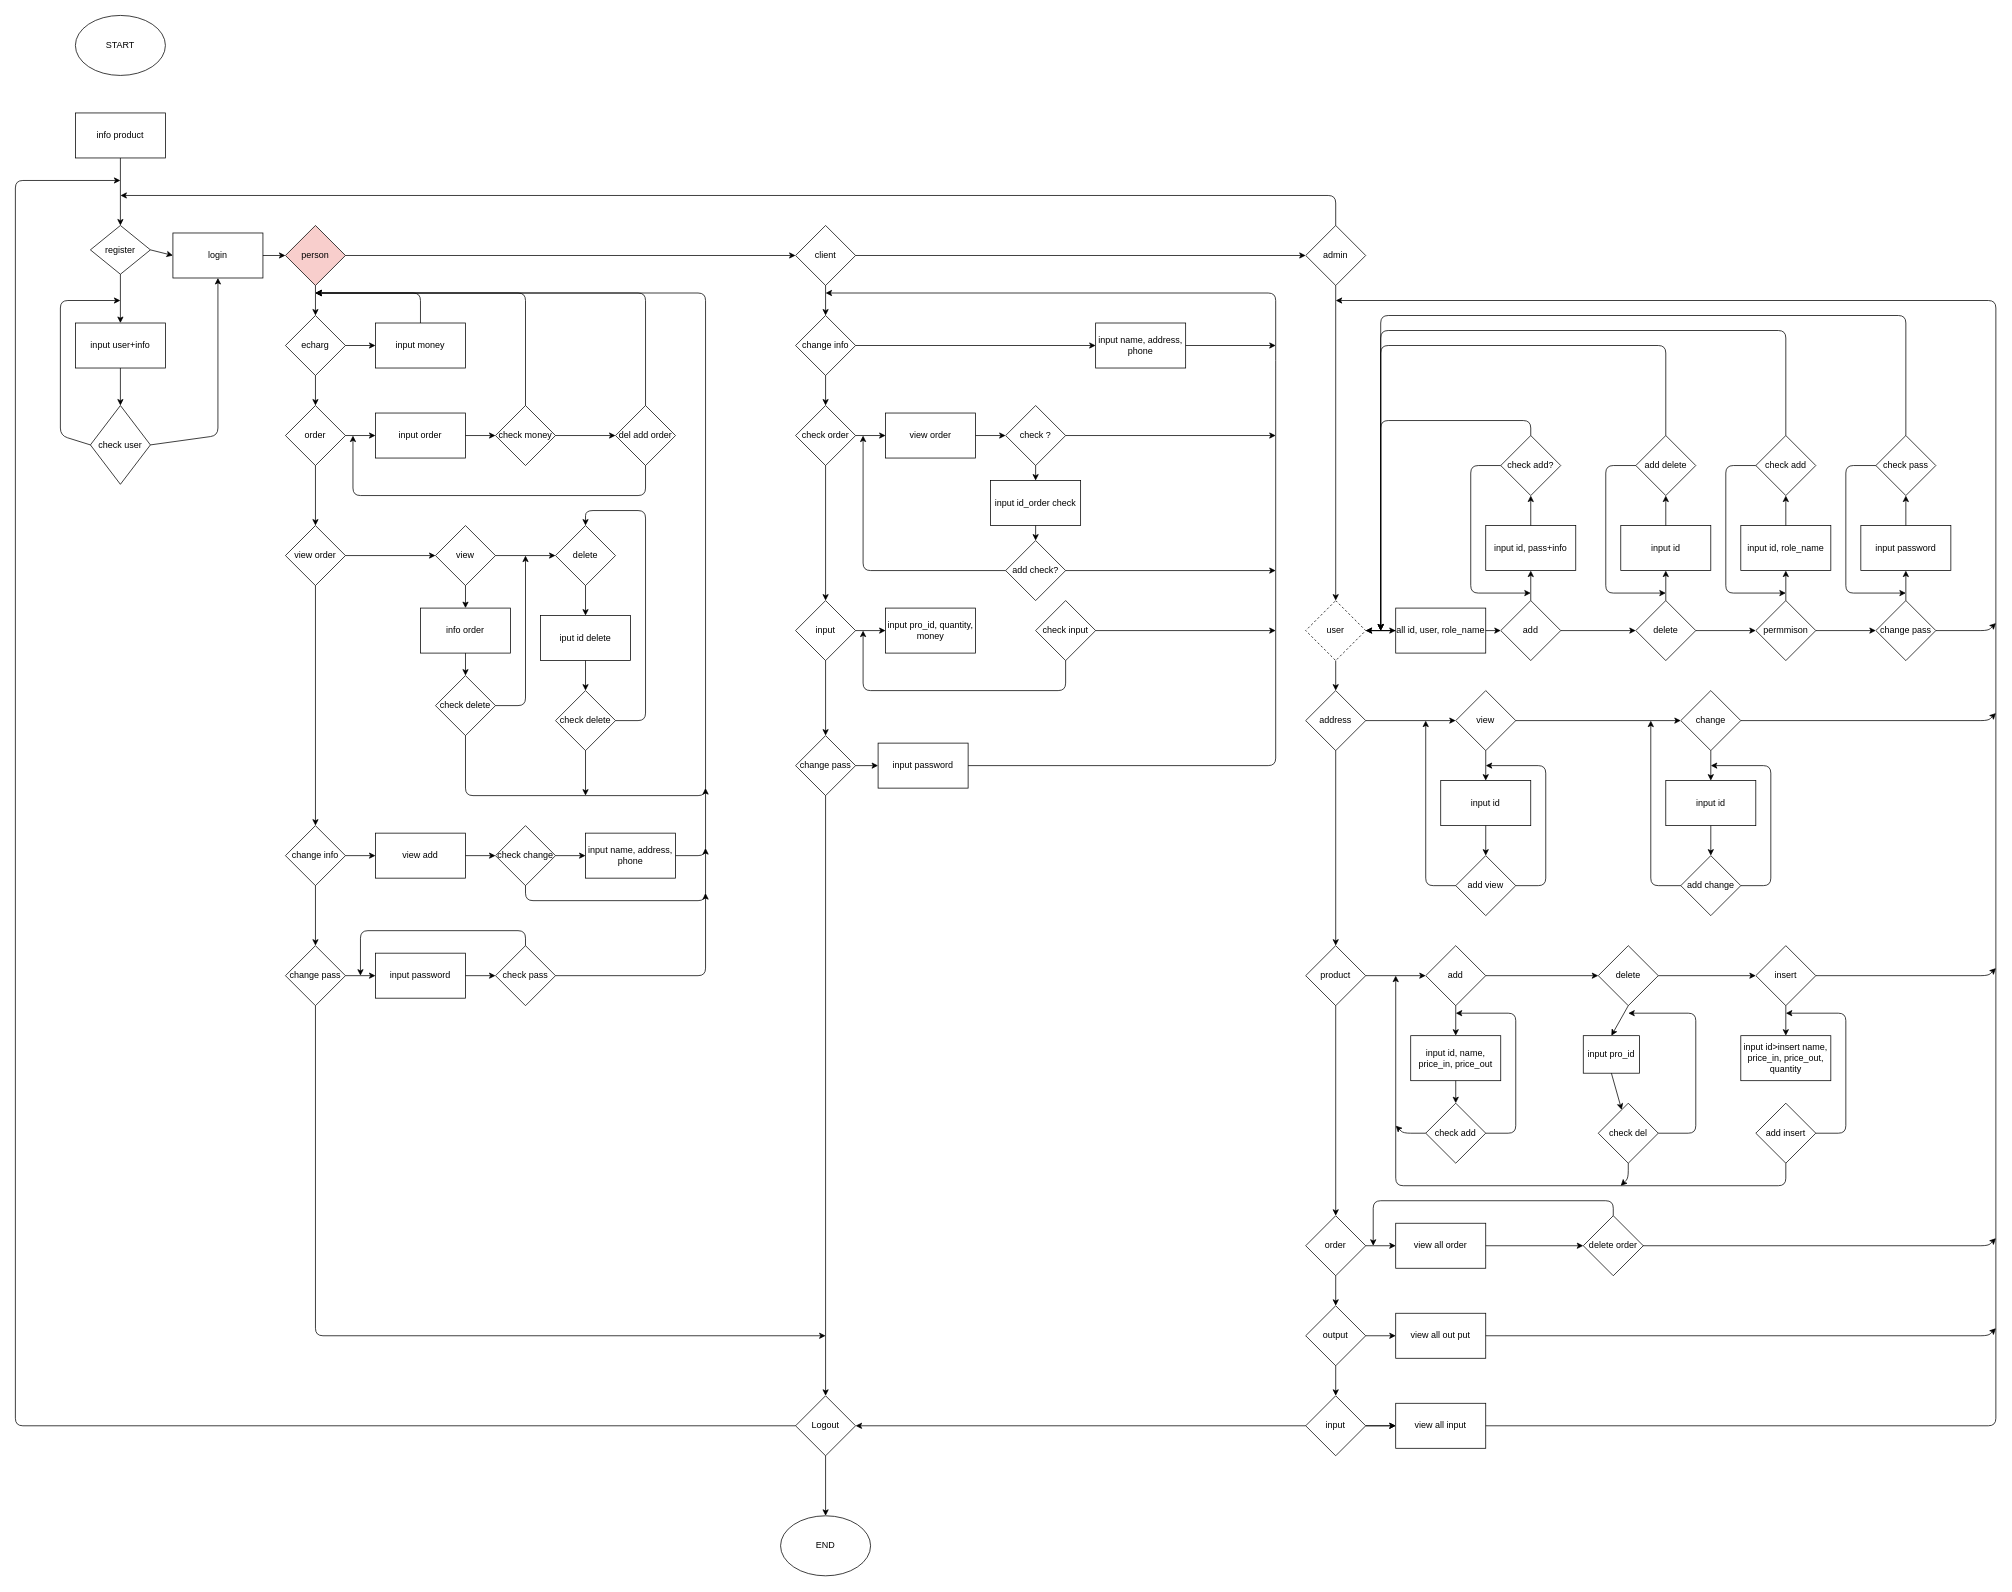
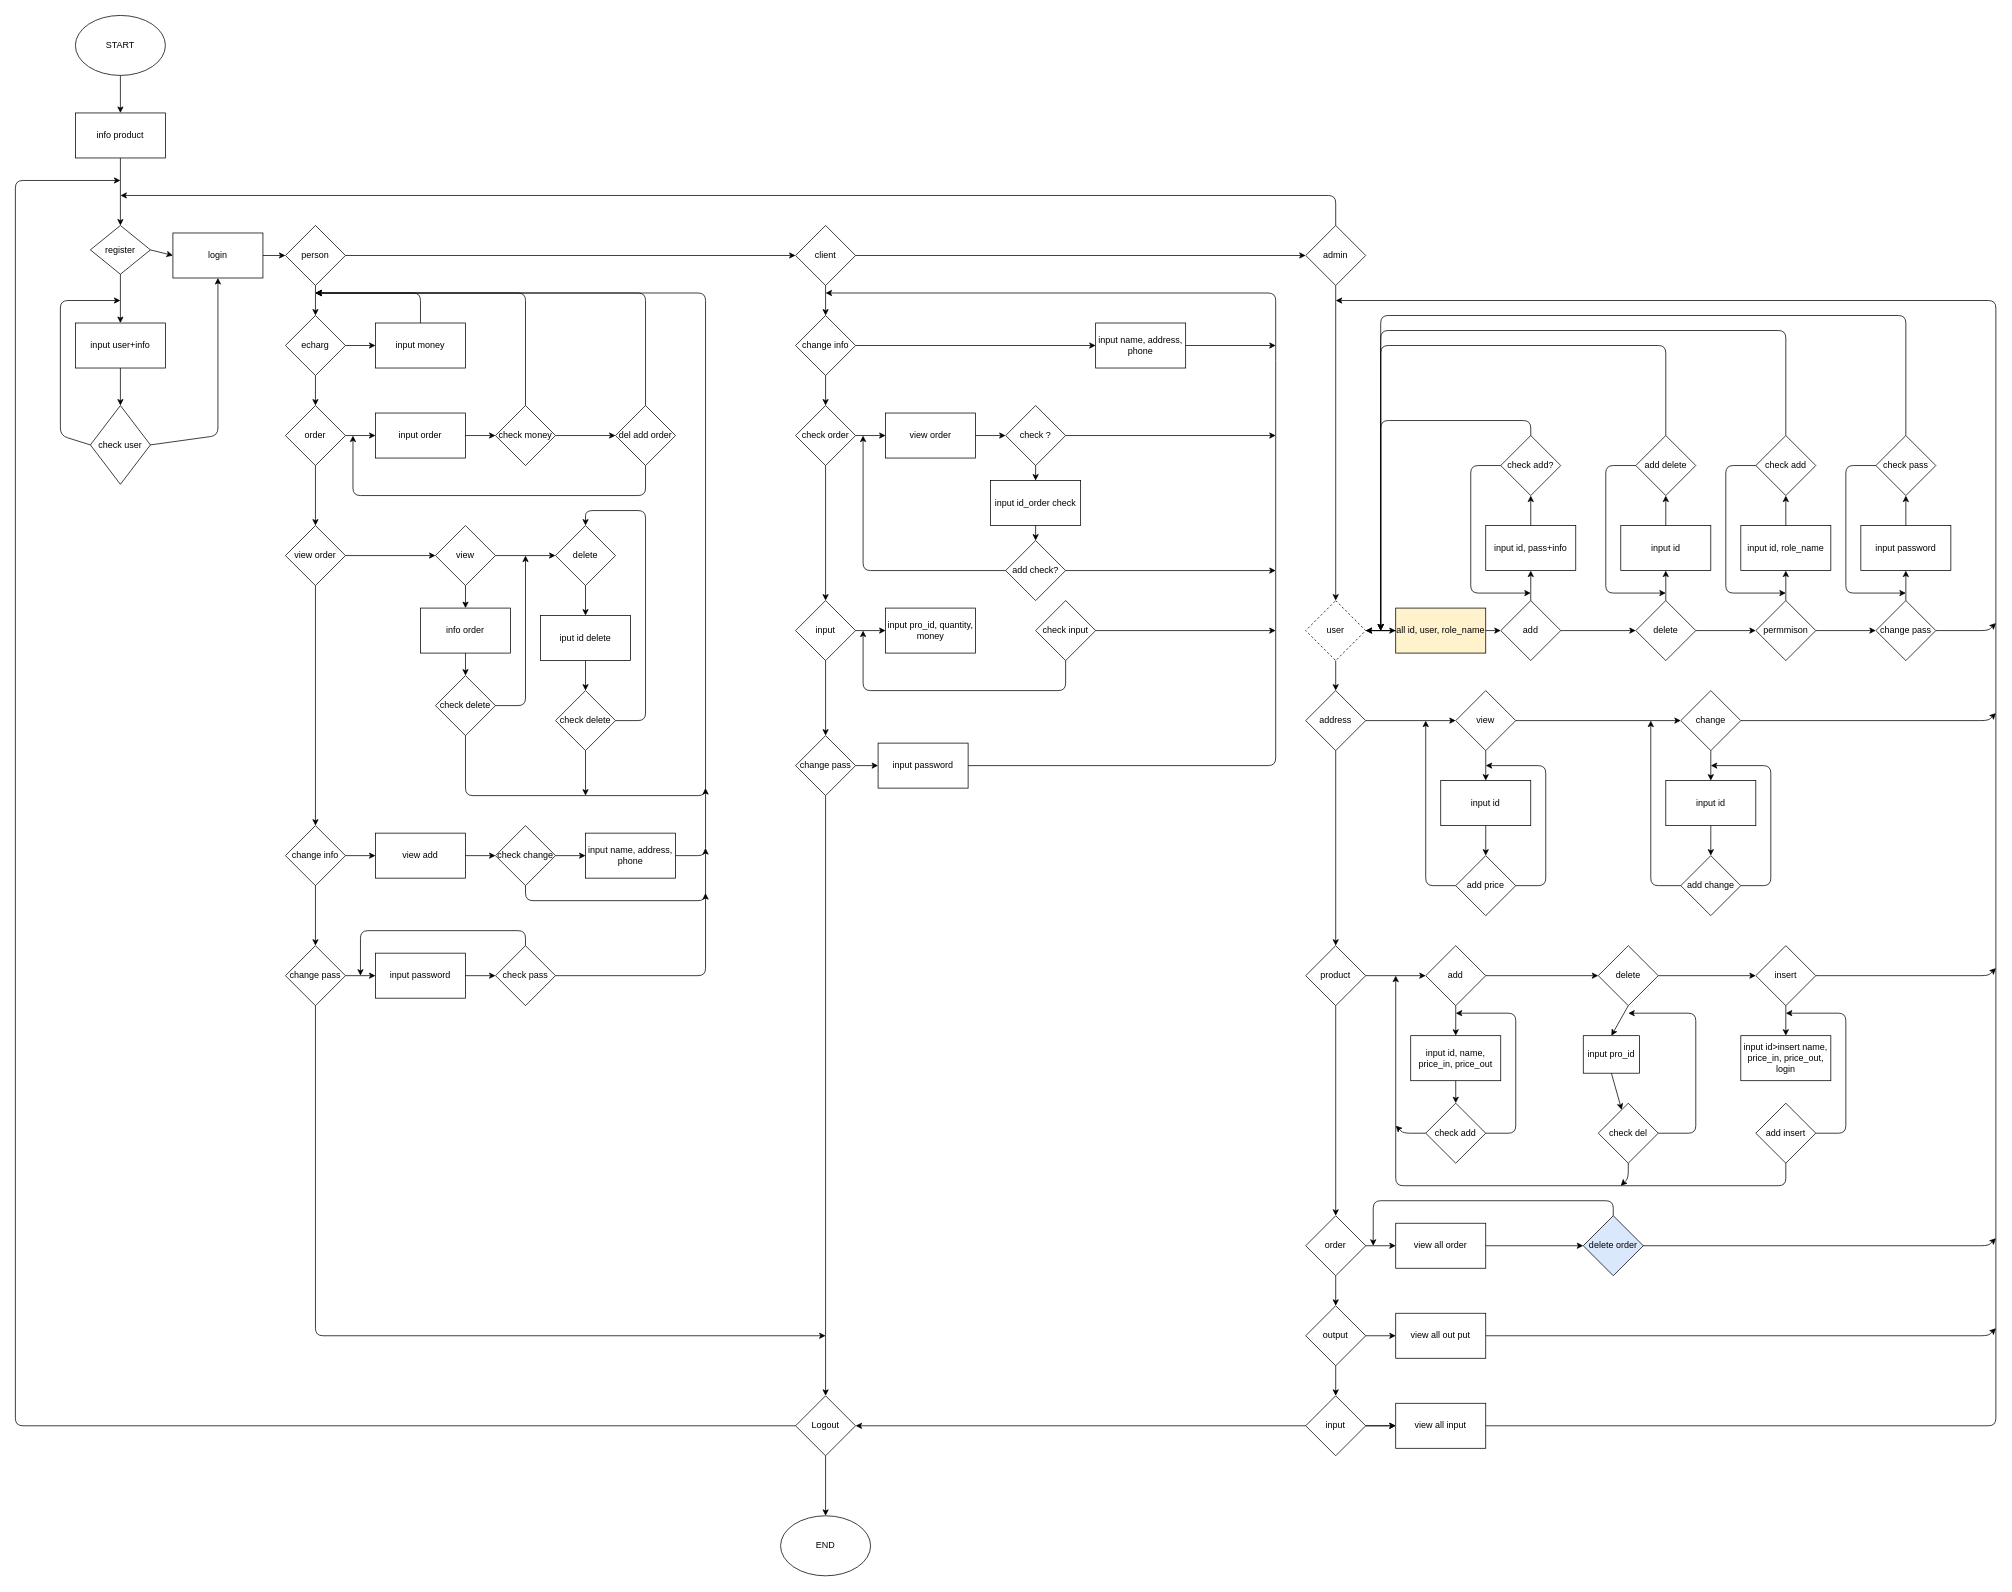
none -> (120, 92)
(315, 255) -> (315, 255)
(1440, 630) -> (1440, 630)
(1485, 885) -> (1485, 885)
(1785, 1058) -> (1785, 1058)
(1613, 1245) -> (1613, 1245)
